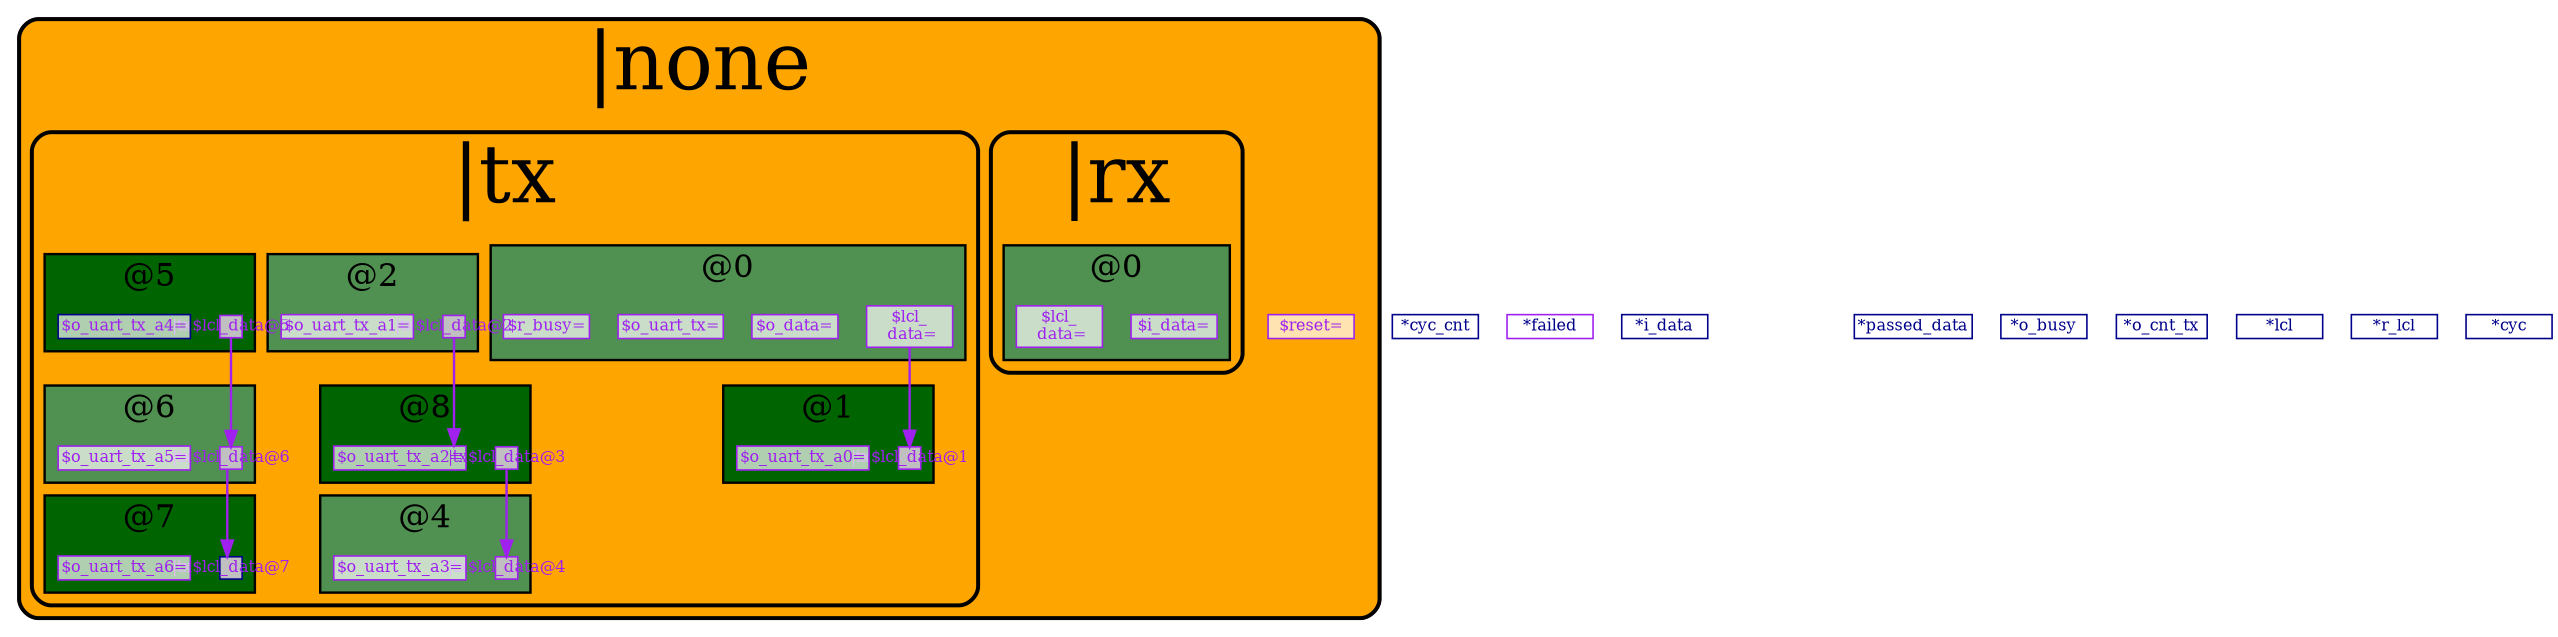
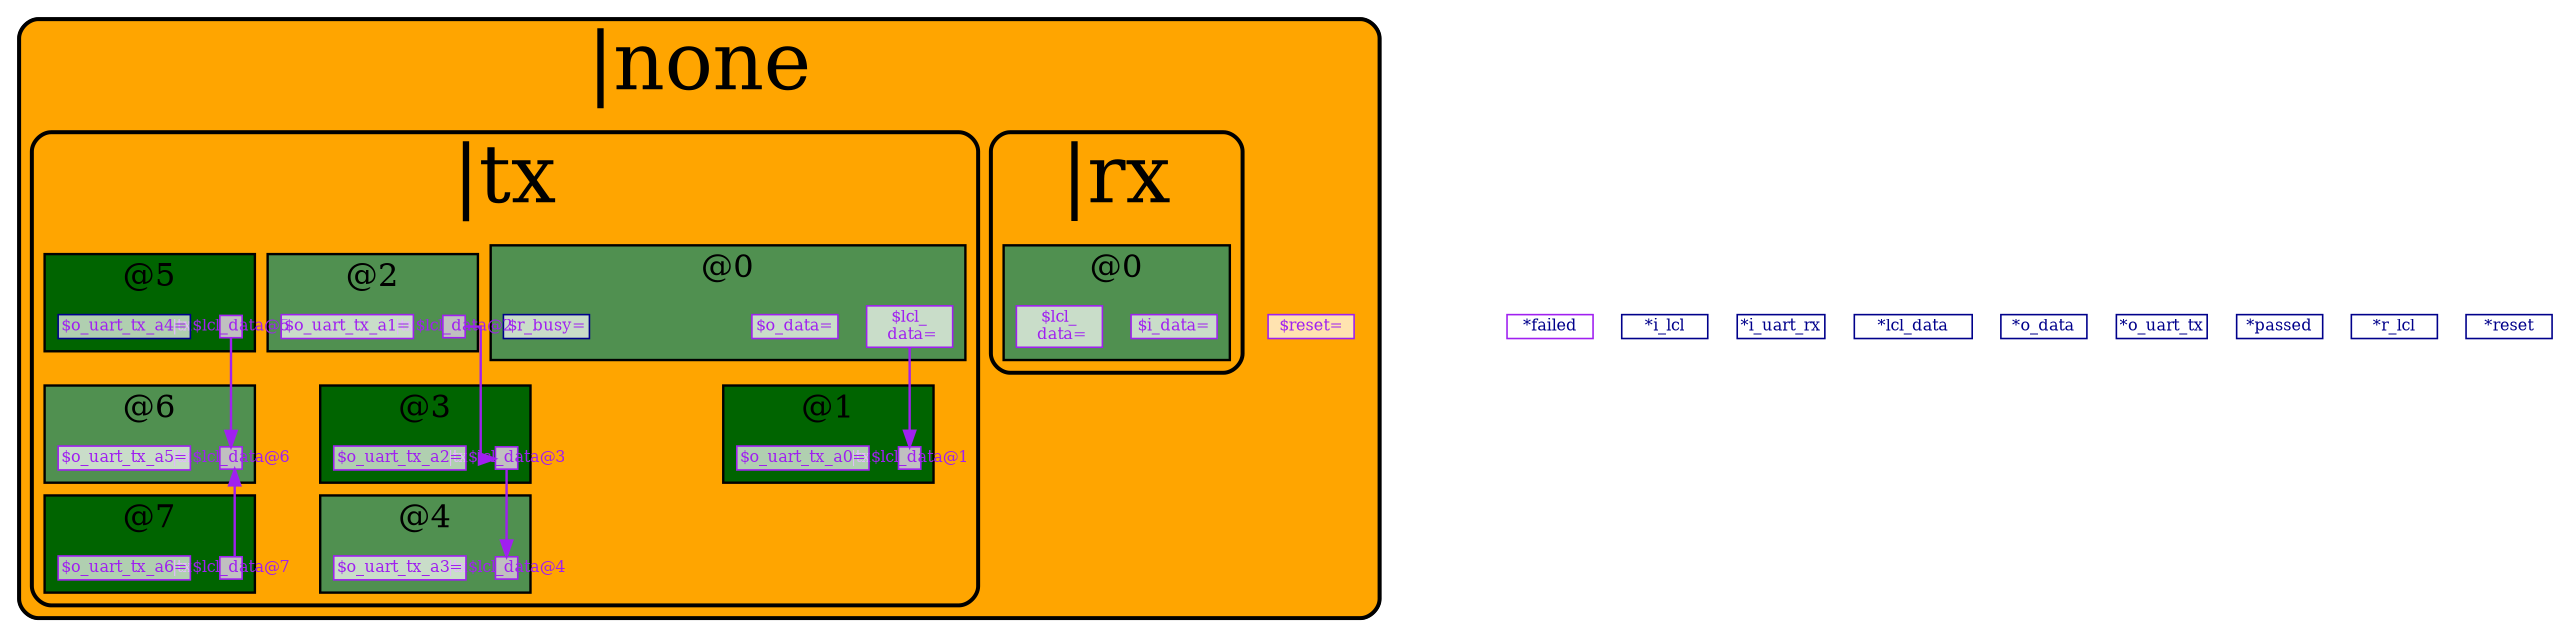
(546, 327) -> (546, 327)
(671, 327) -> none
(1435, 327) -> none
(1665, 327) -> (1665, 327)
none -> (1781, 327)
(1913, 327) -> (1913, 327)
(2044, 327) -> (2044, 327)
(2162, 327) -> (2162, 327)
(2280, 327) -> (2280, 327)
(2509, 327) -> (2509, 327)
(454, 374) -> (481, 375)
(425, 409) -> (425, 409)
(227, 507) -> (235, 521)
(231, 568) -> (231, 568)
